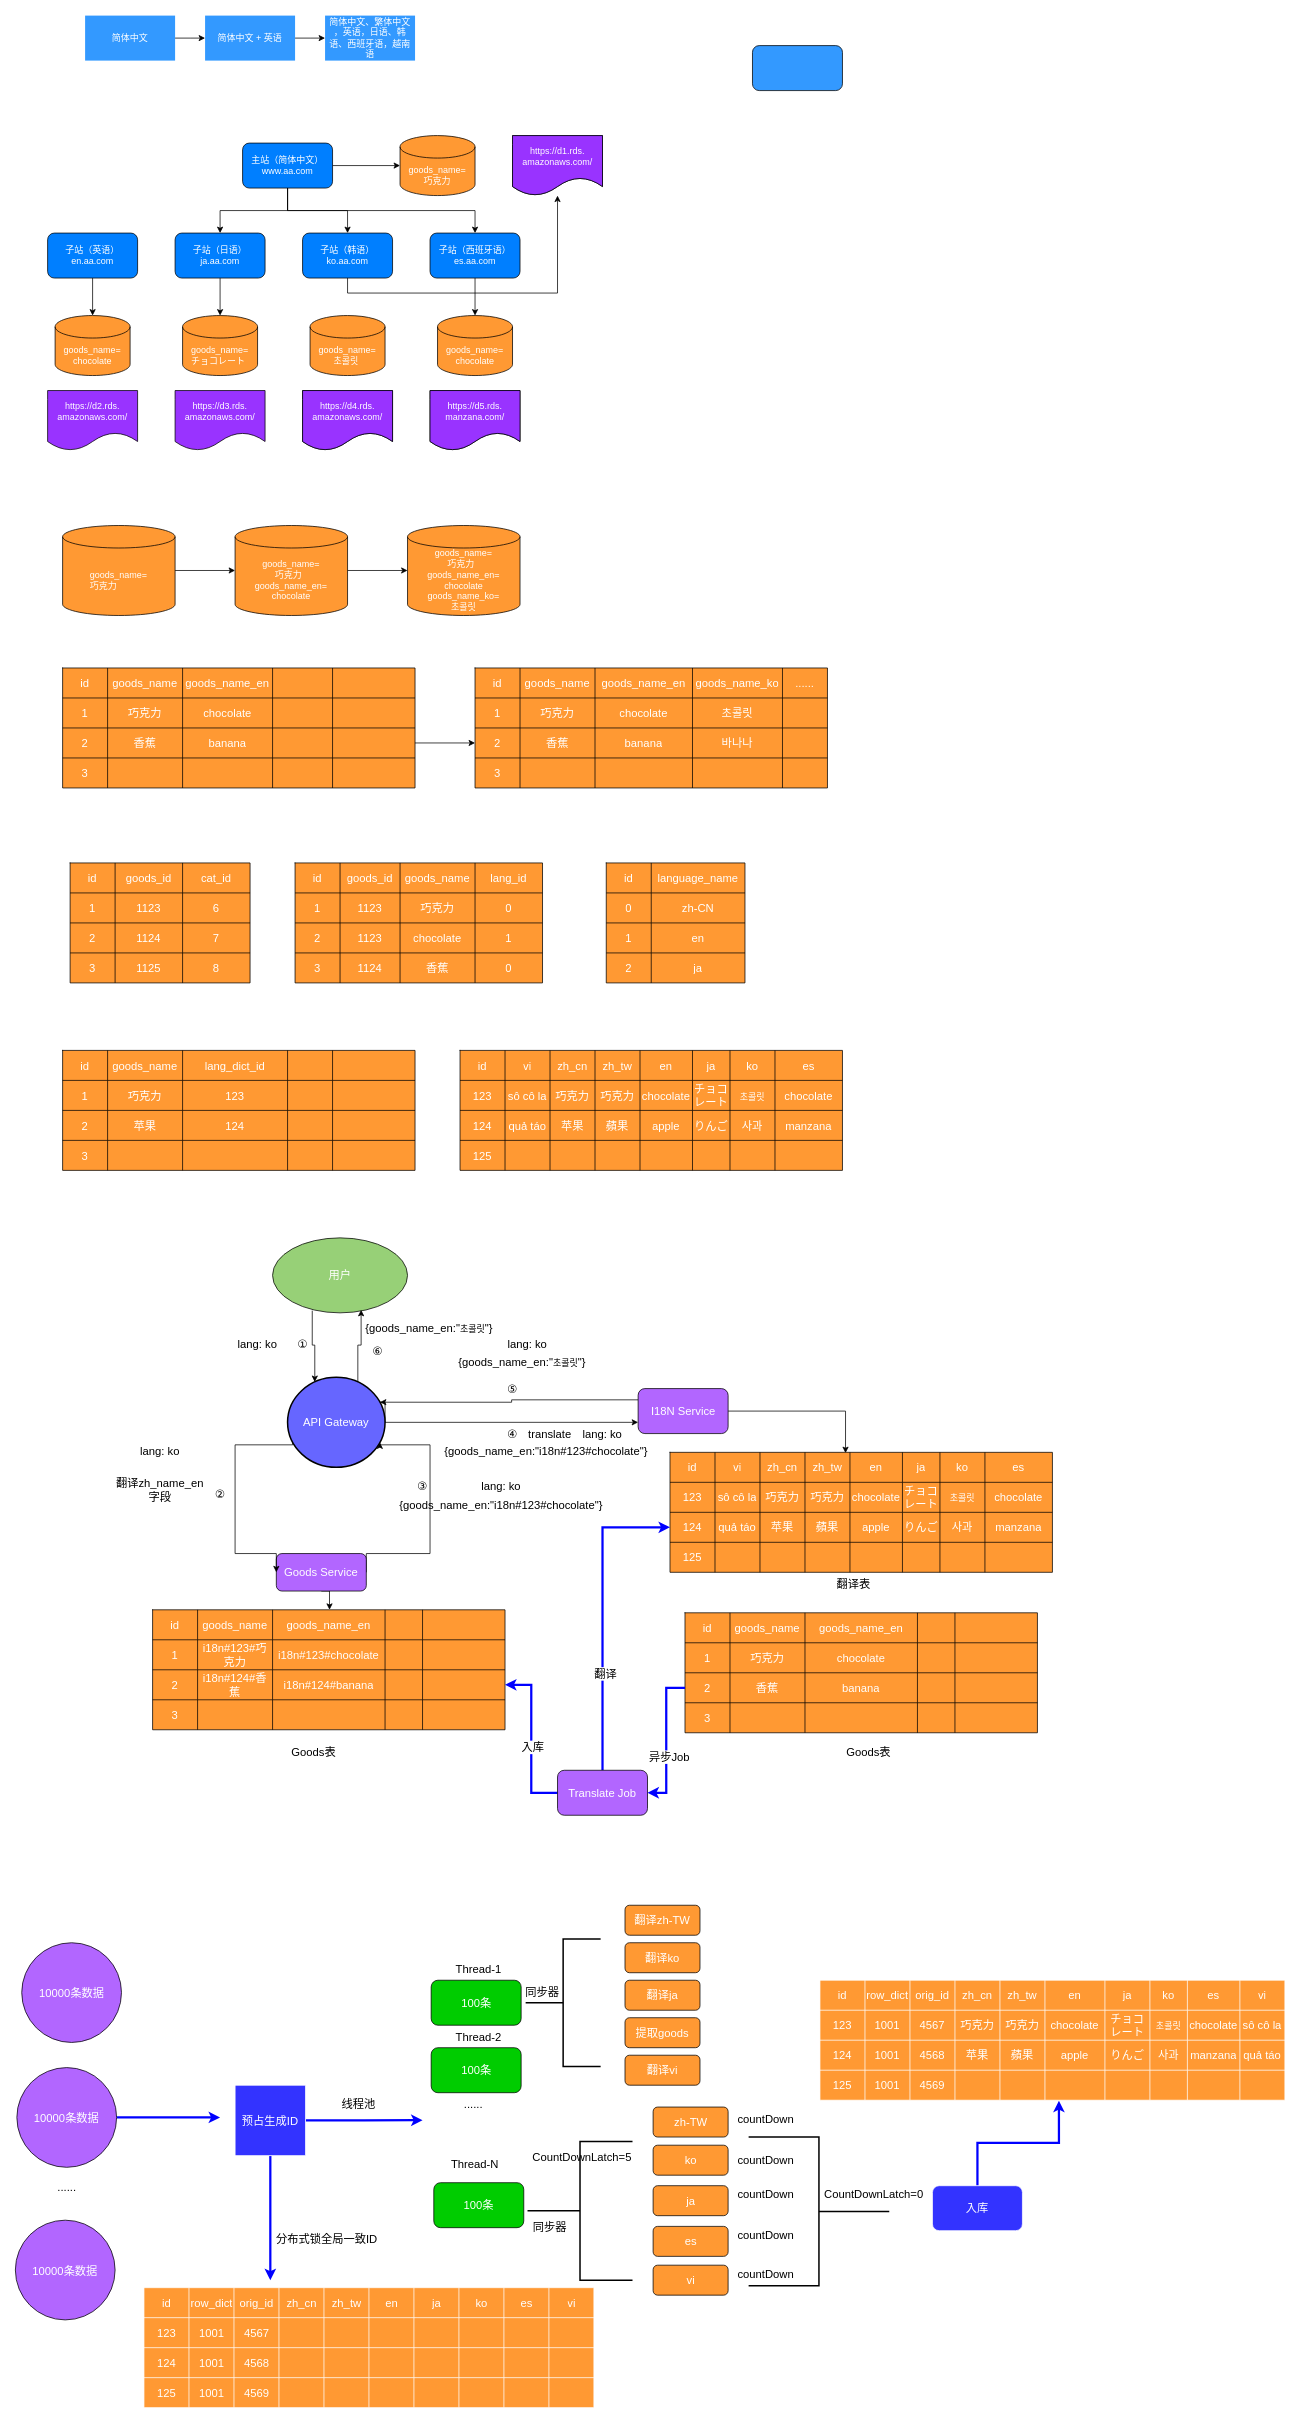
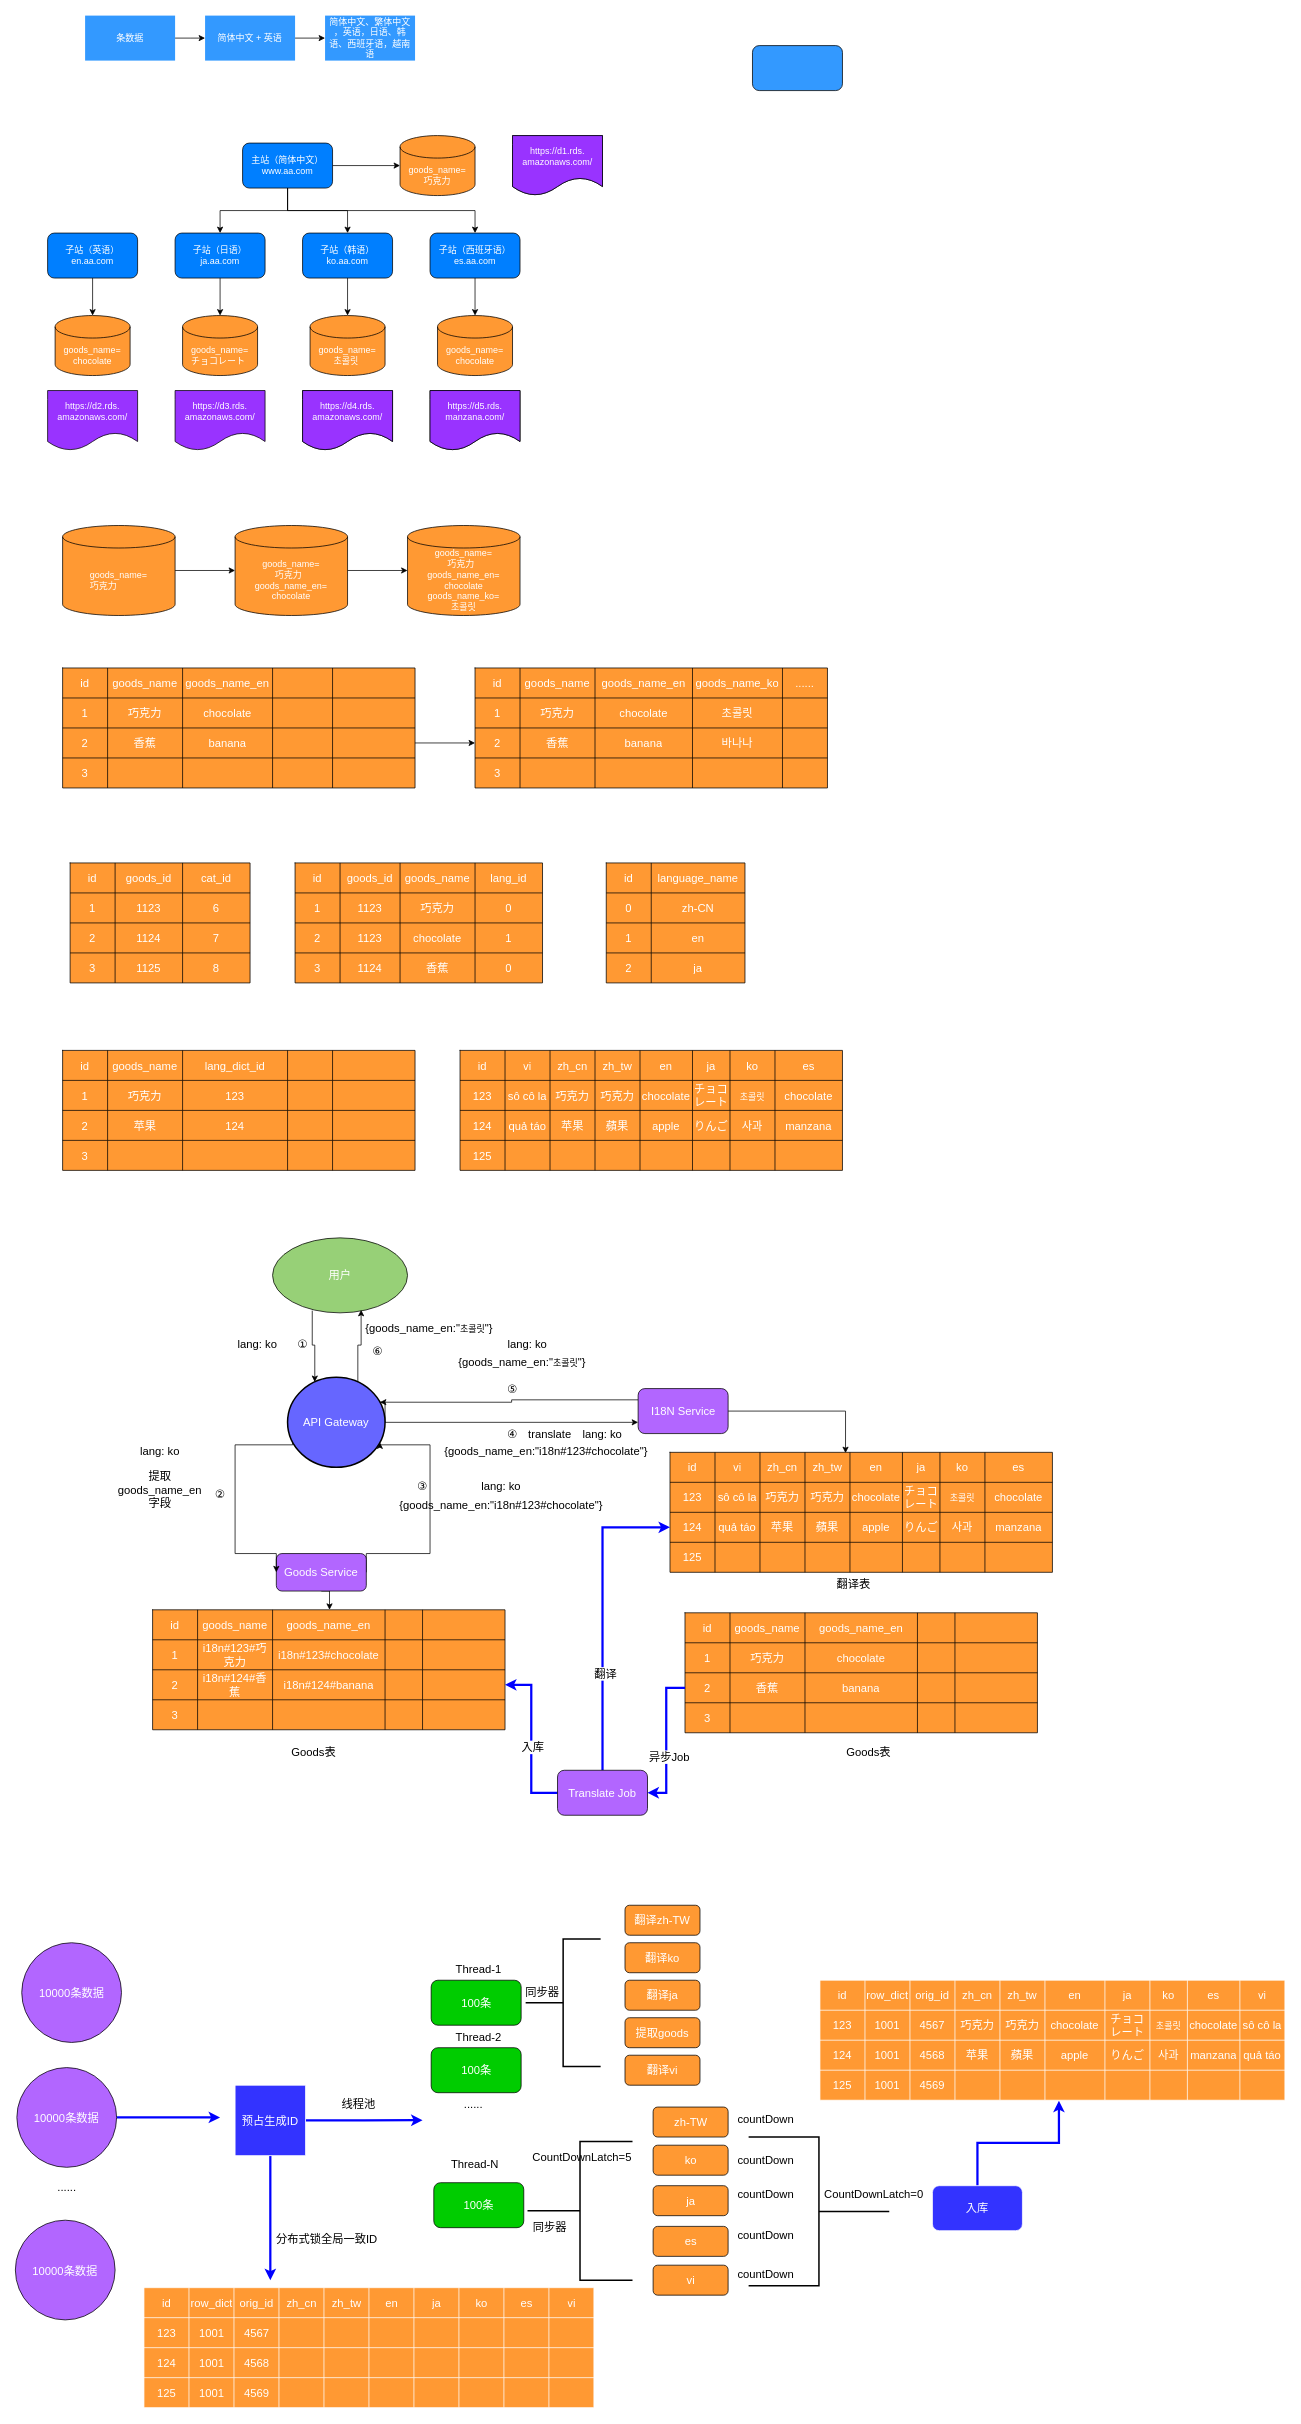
(130, 38) -> (130, 38)
(558, 249) -> (348, 300)
(160, 1490) -> (160, 1490)
